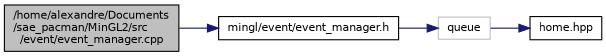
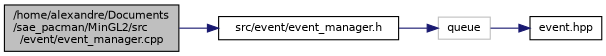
(309, 28) -> (309, 28)
(566, 28) -> (566, 28)
